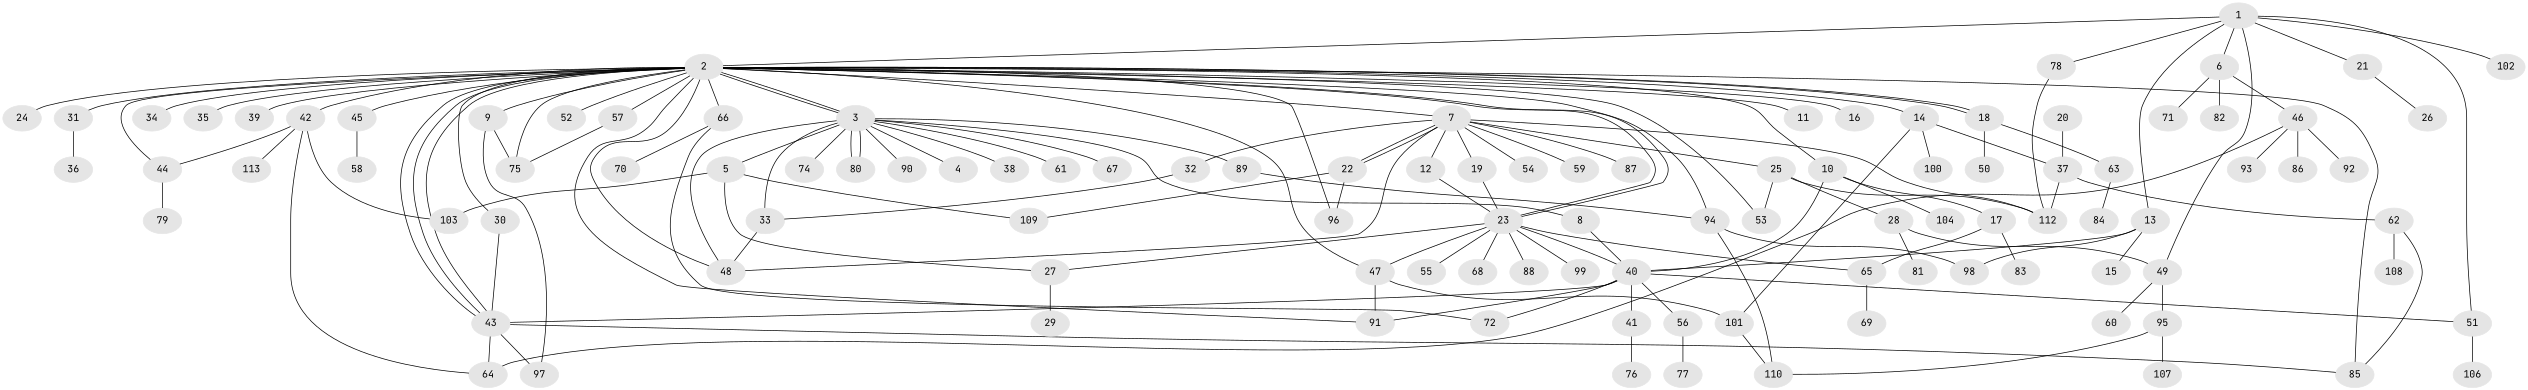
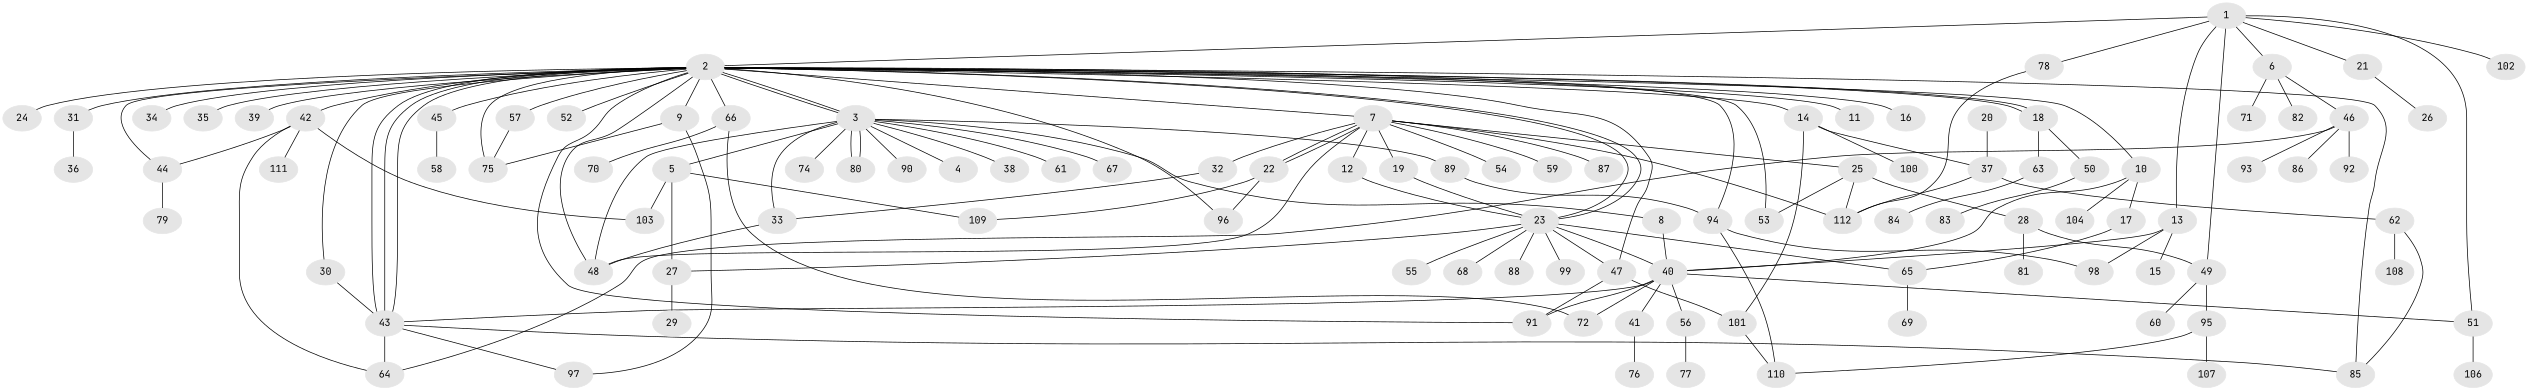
(252, 170) -> (279, 170)
(2006, 242) -> (2009, 198)
